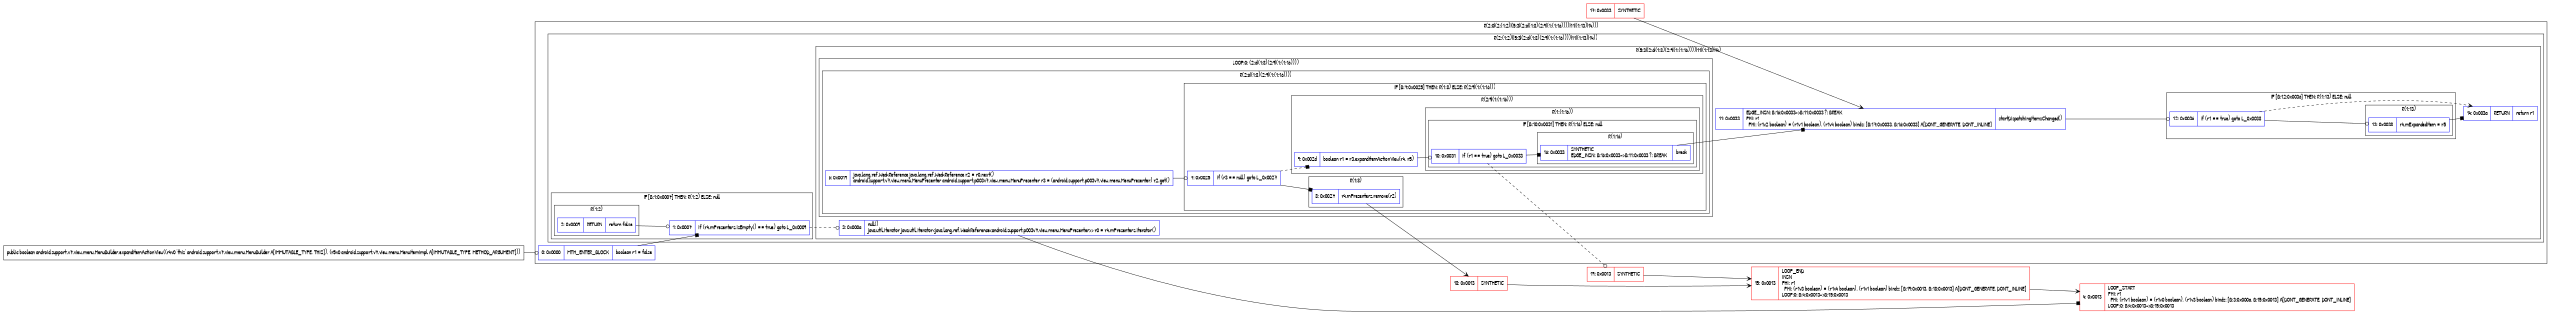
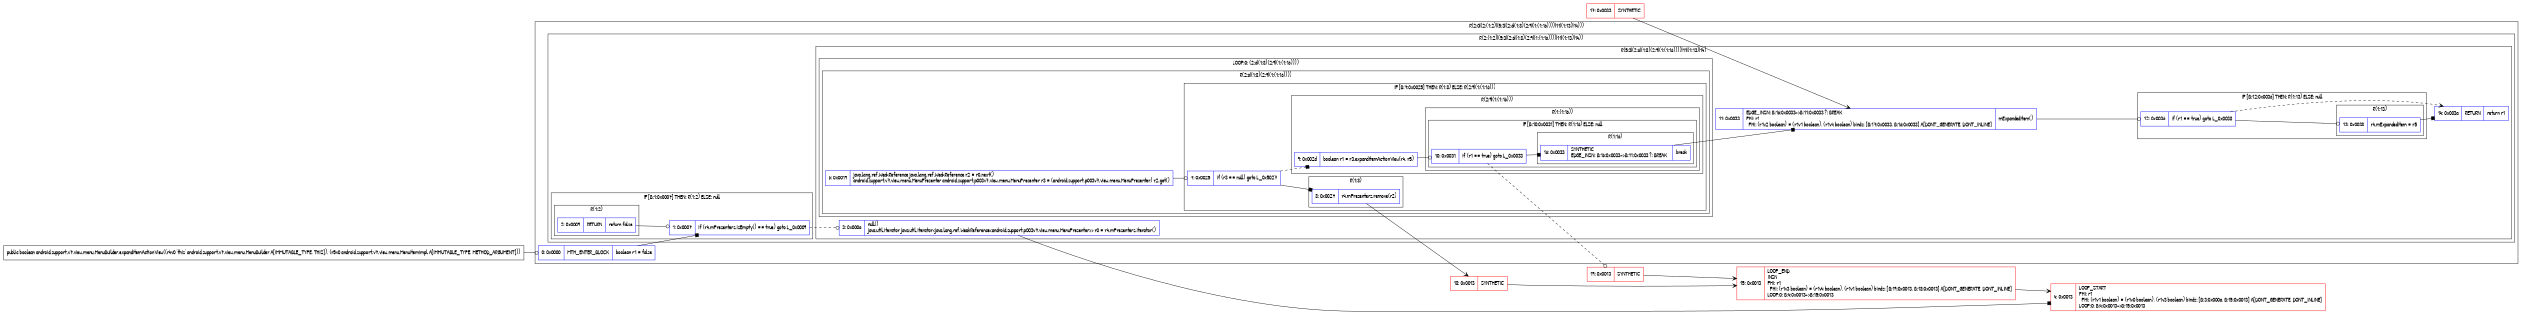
(2030, 119) -> (2016, 119)
(1247, 178) -> (1247, 178)
